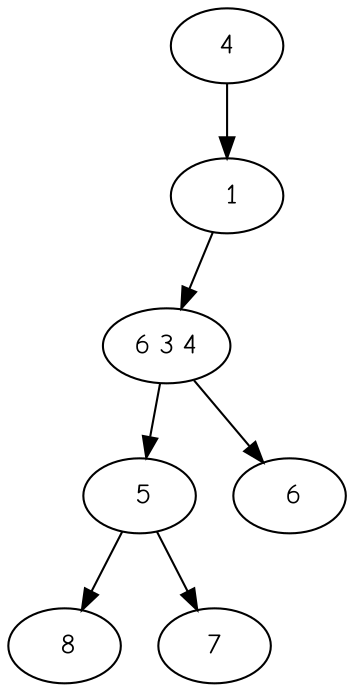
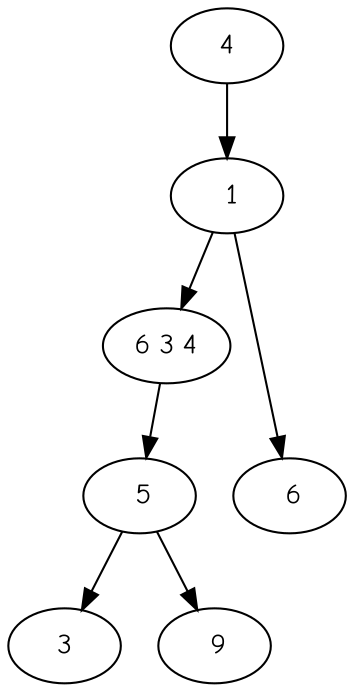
(222, 413) -> (256, 335)
(65, 646) -> (65, 646)
(215, 646) -> (215, 646)
